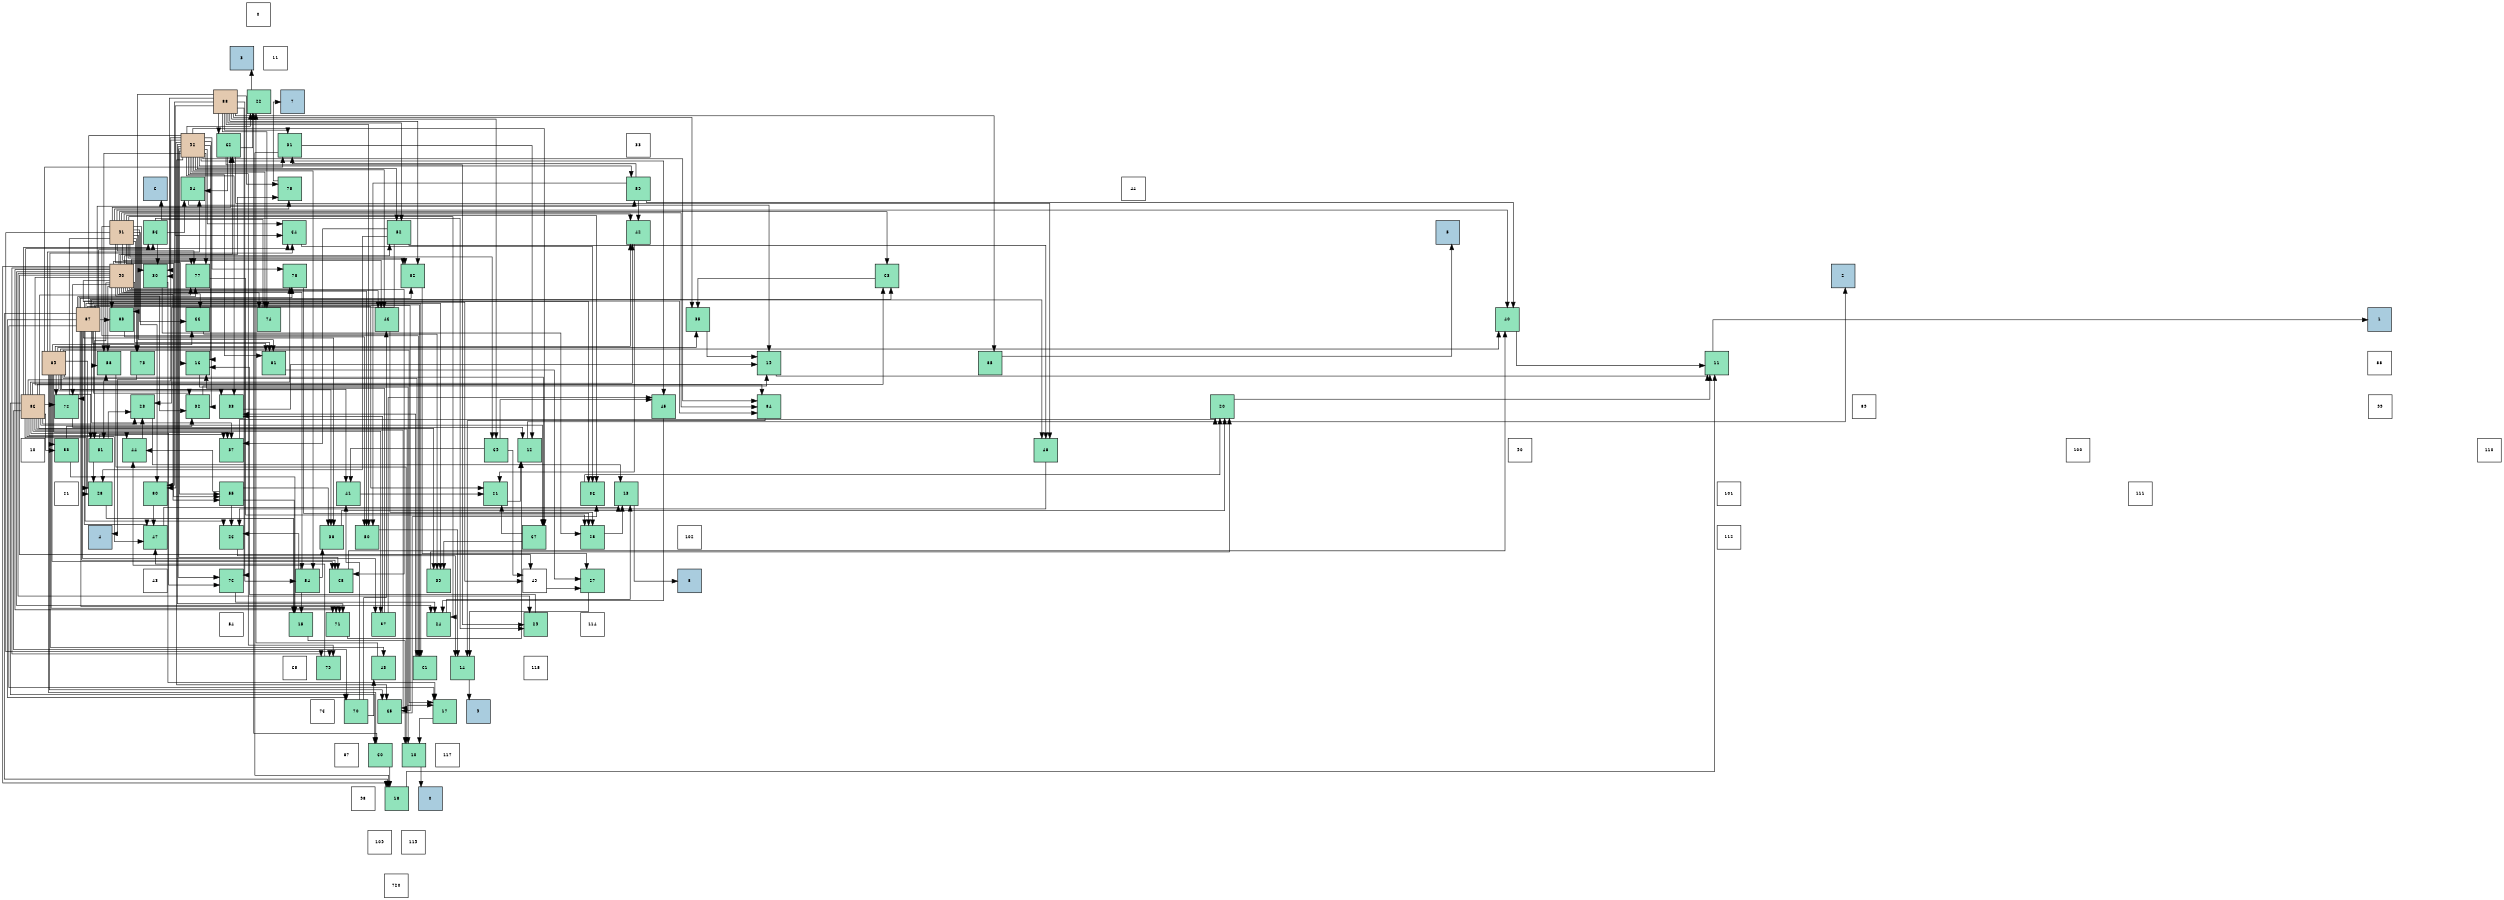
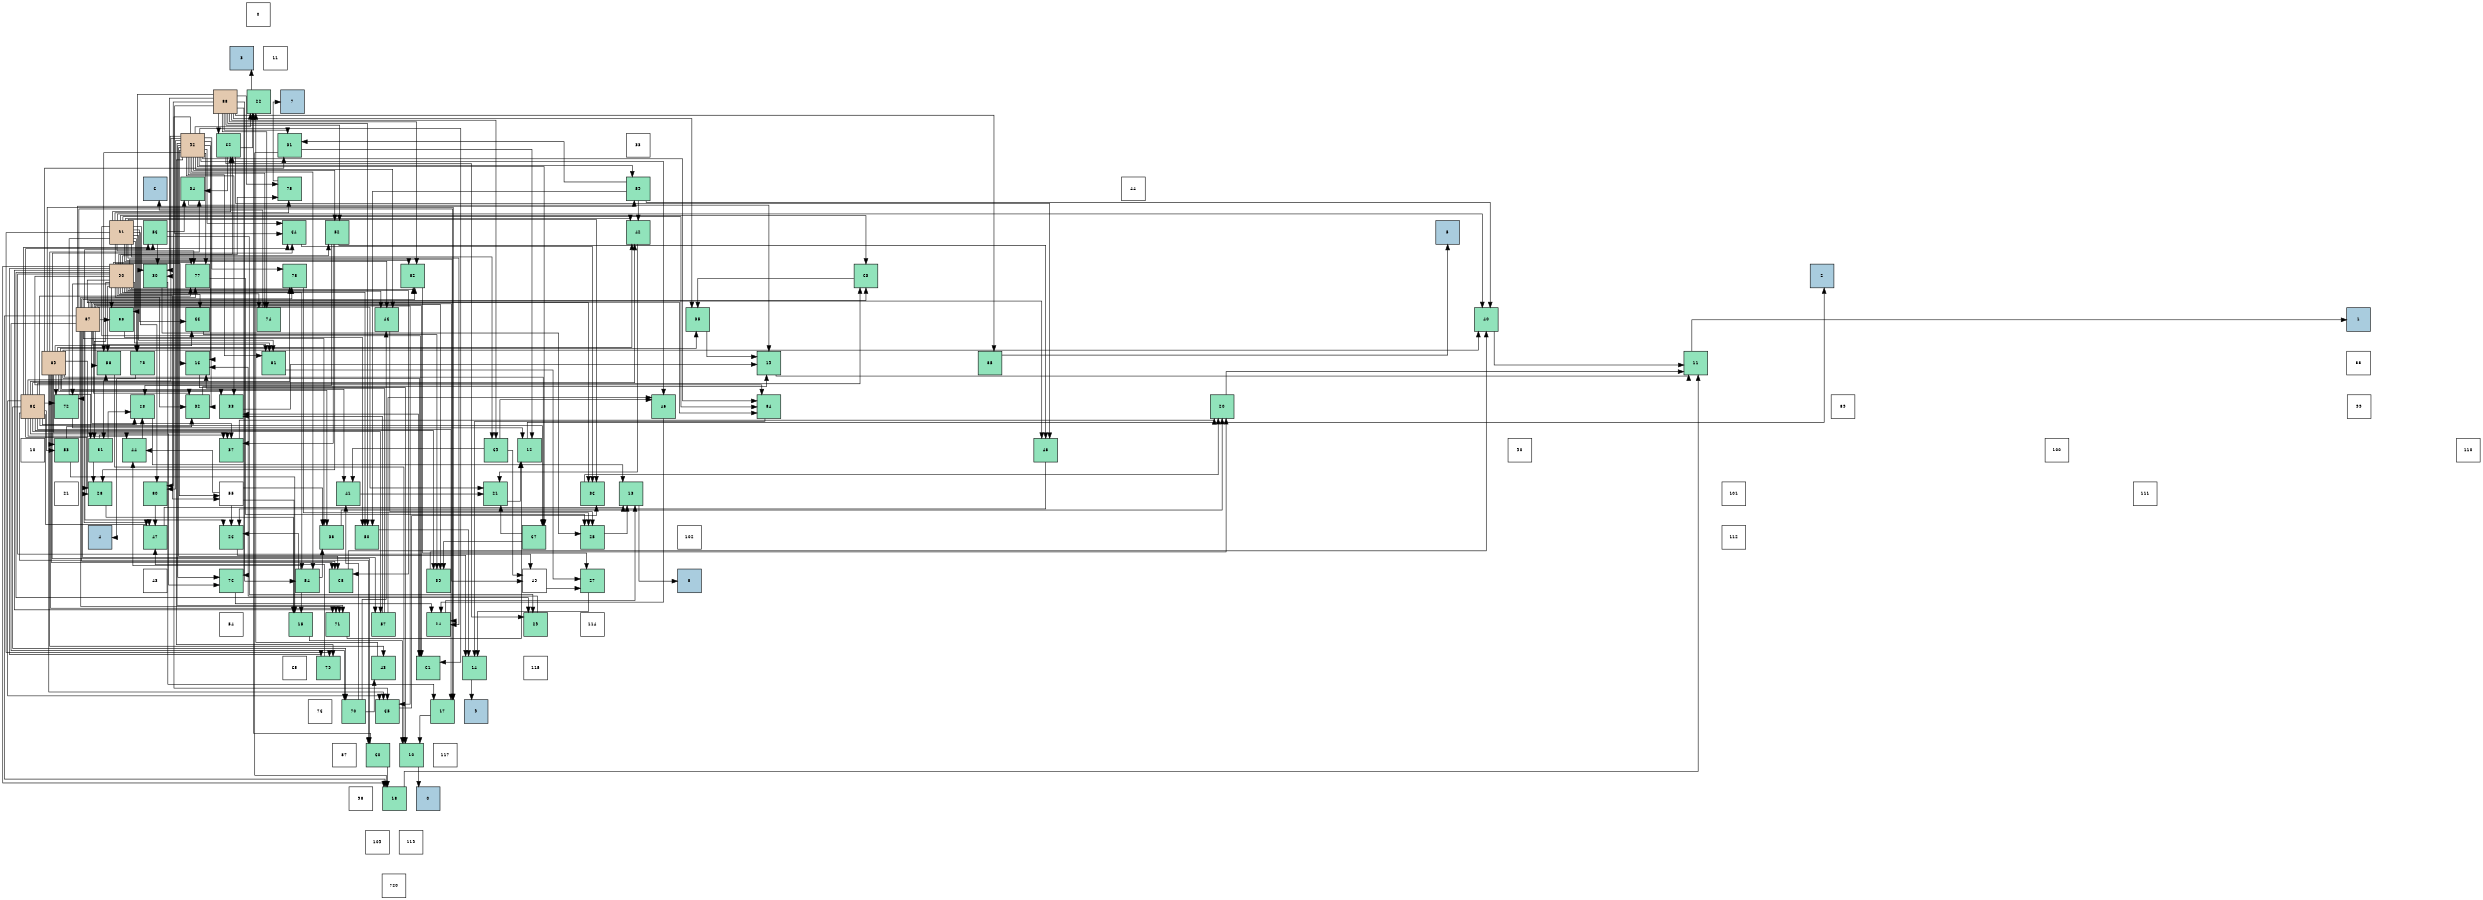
(174, 367) -> none
(231, 494) -> (231, 494)
